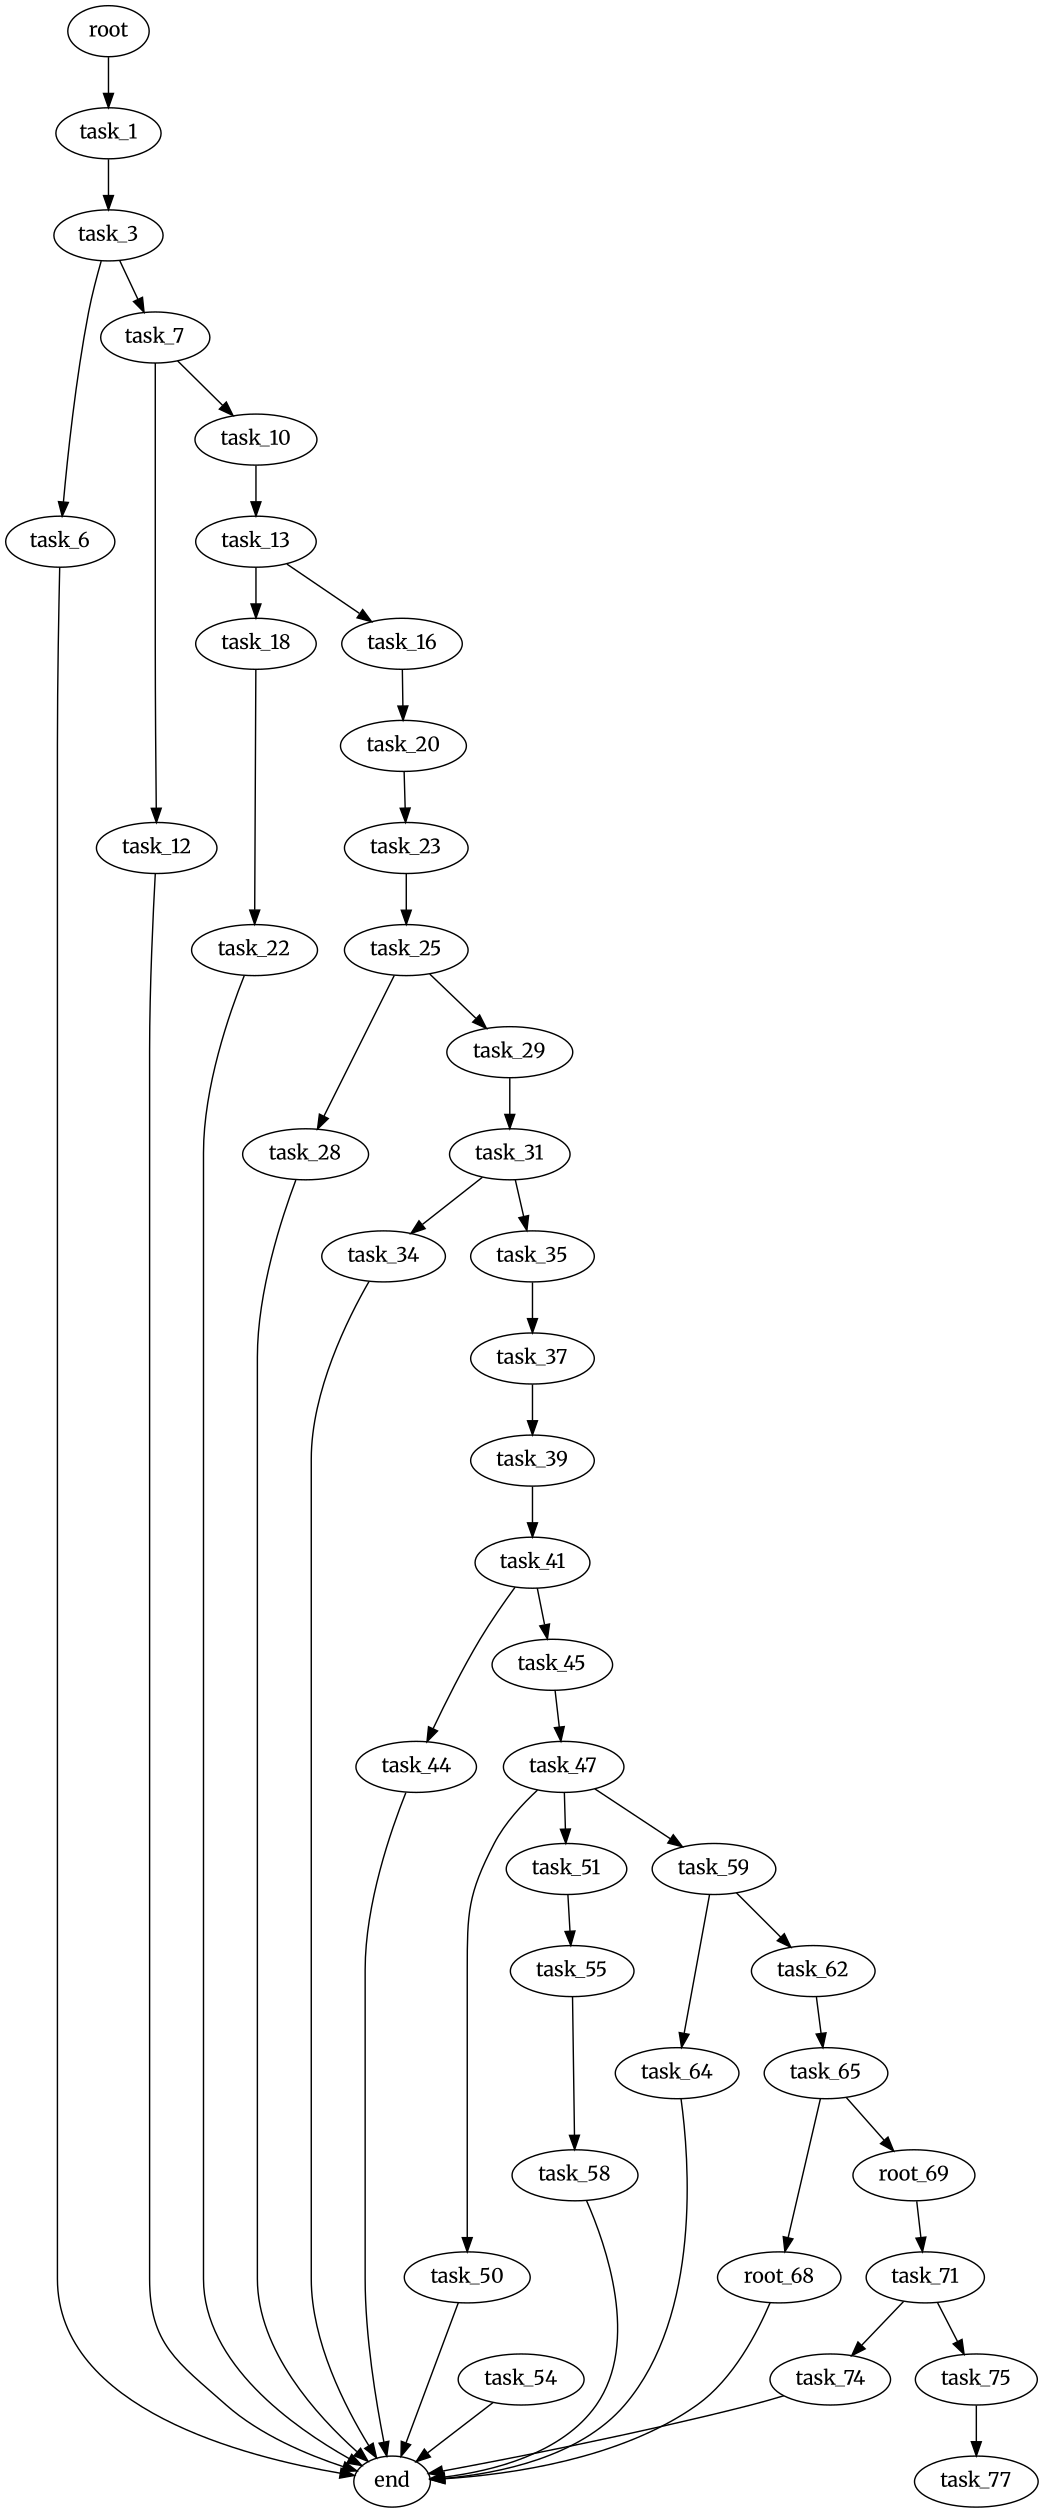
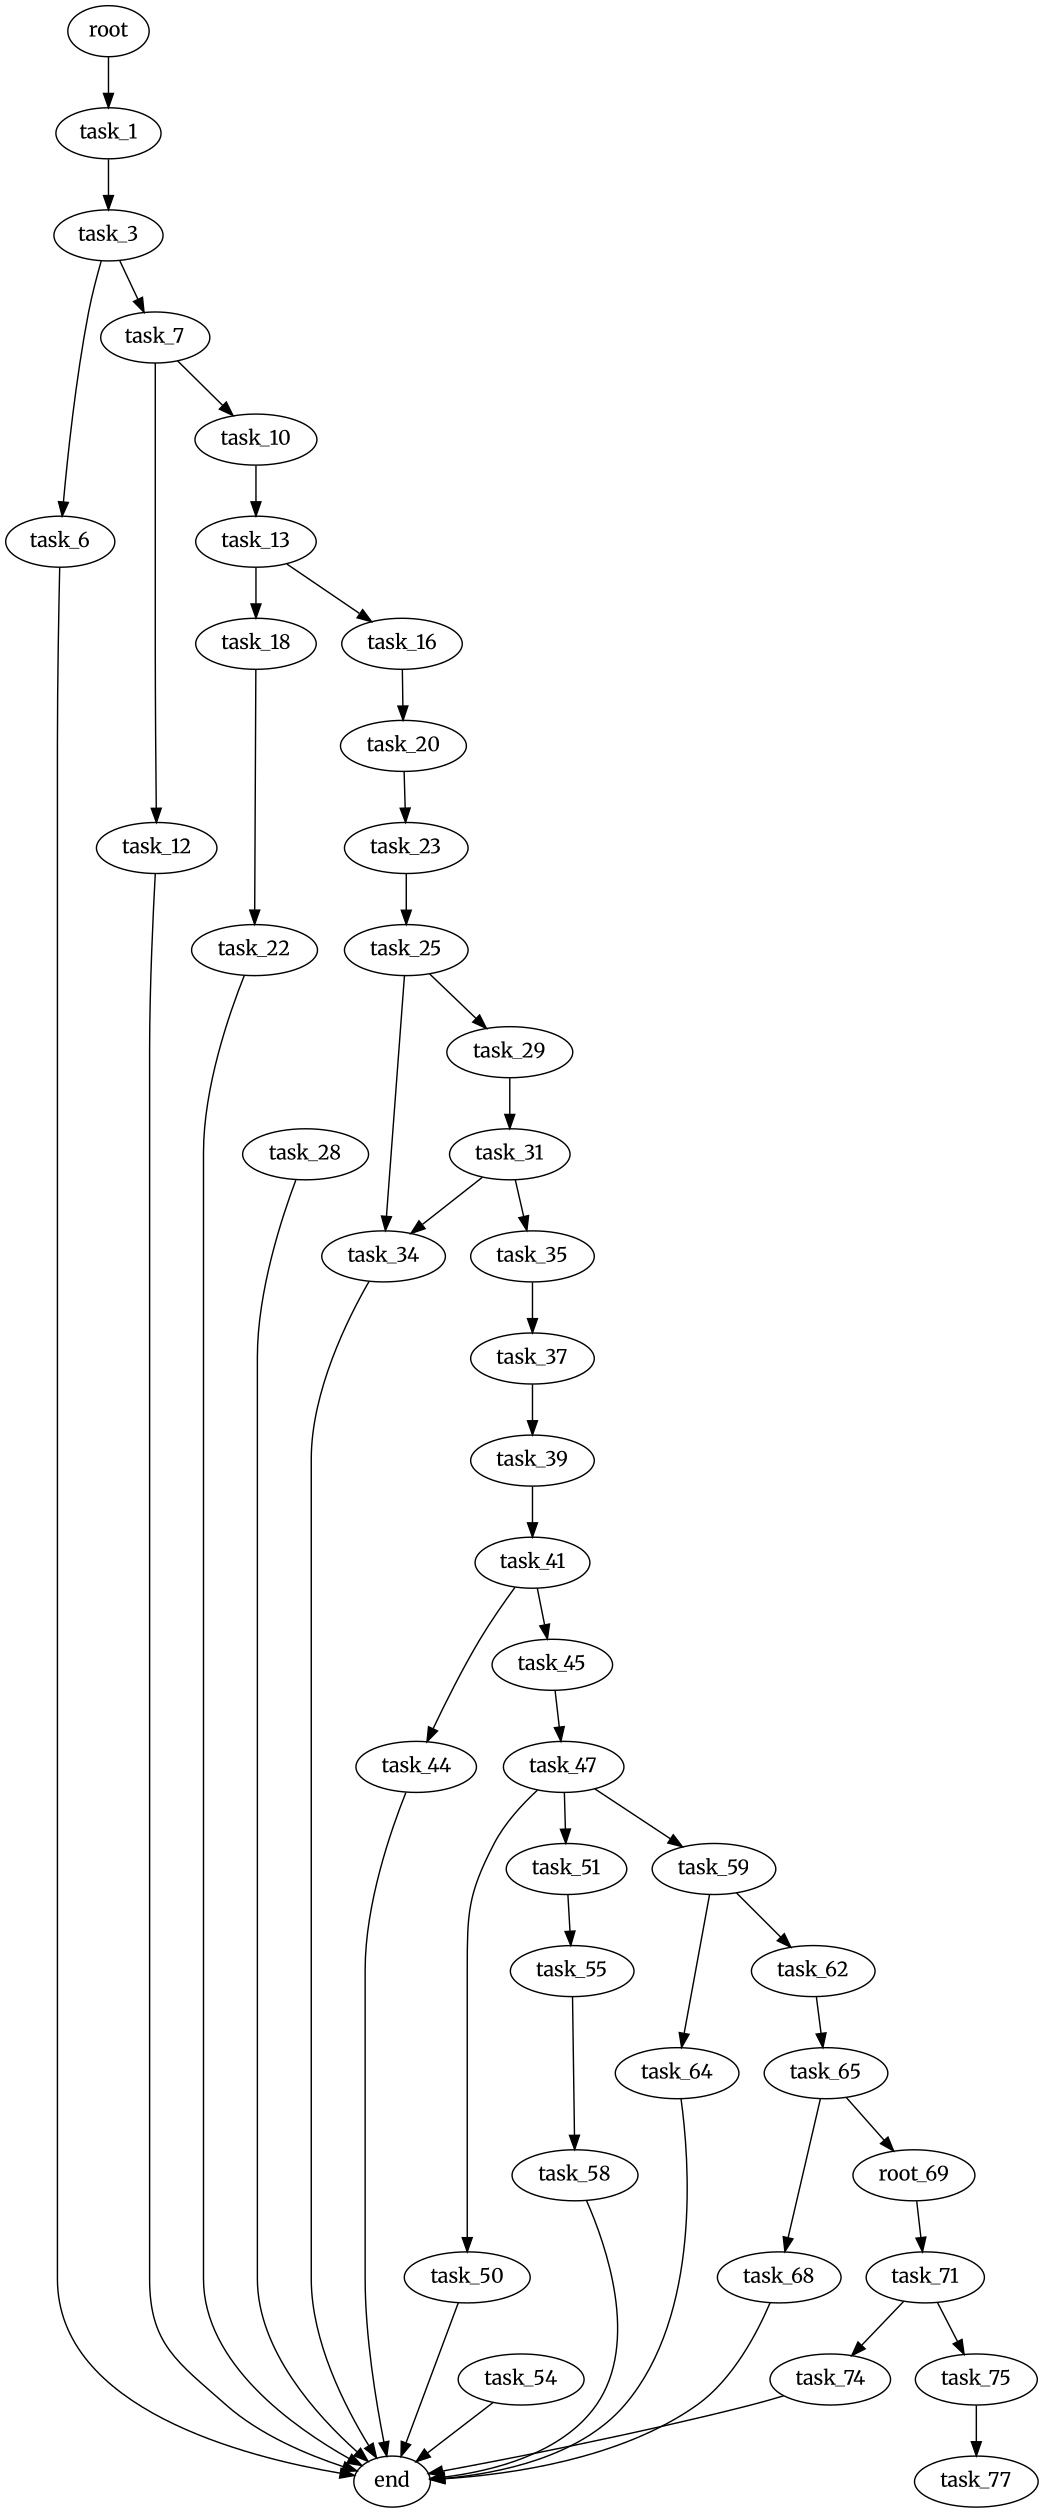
(359, 1046) -> (395, 1096)
(779, 2277) -> (779, 2277)
